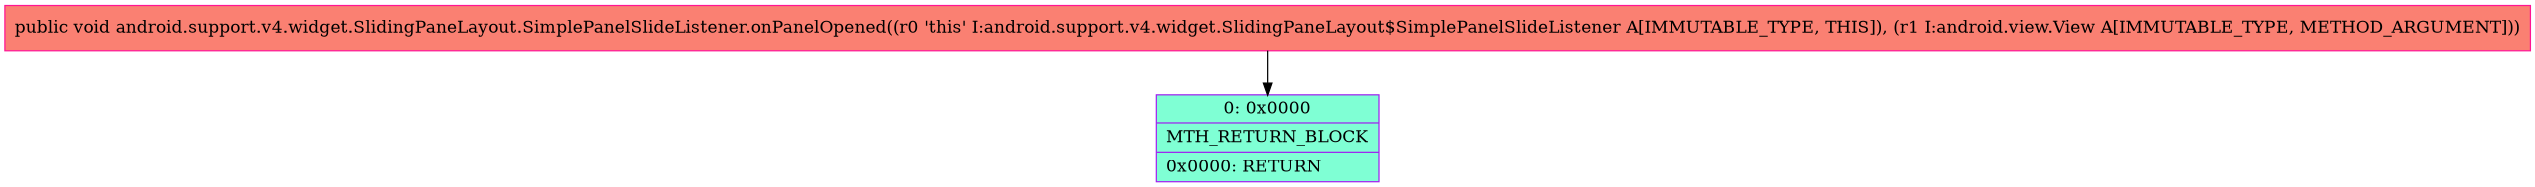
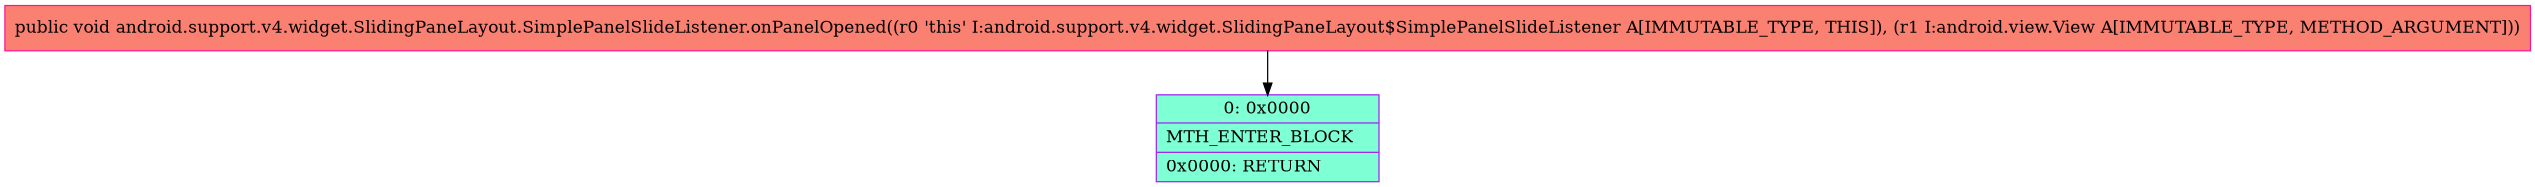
(1268, 137) -> (1260, 137)
